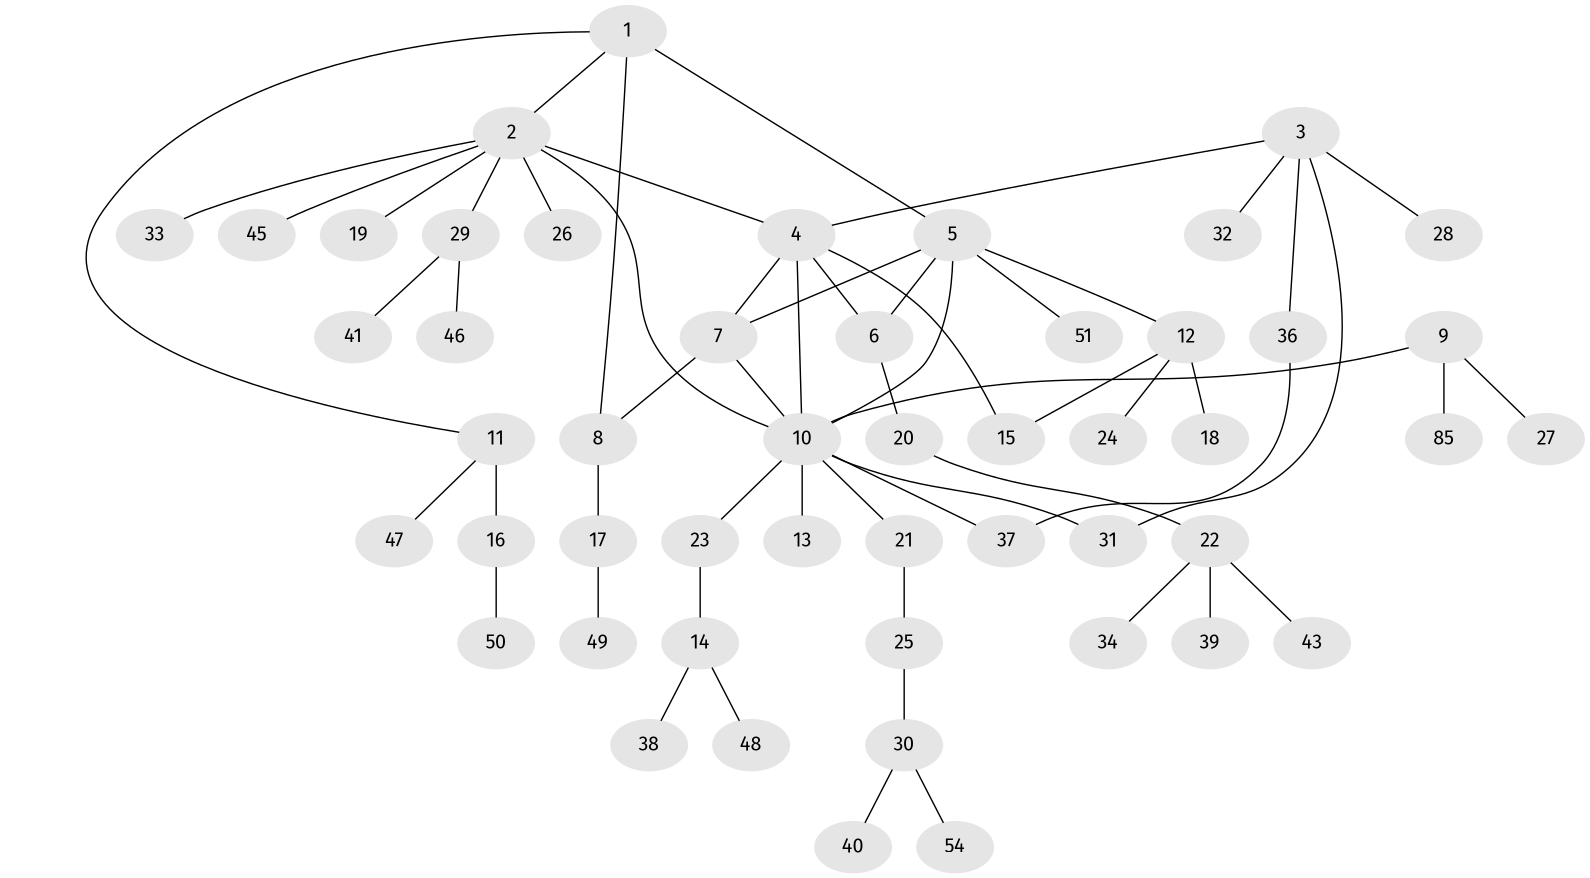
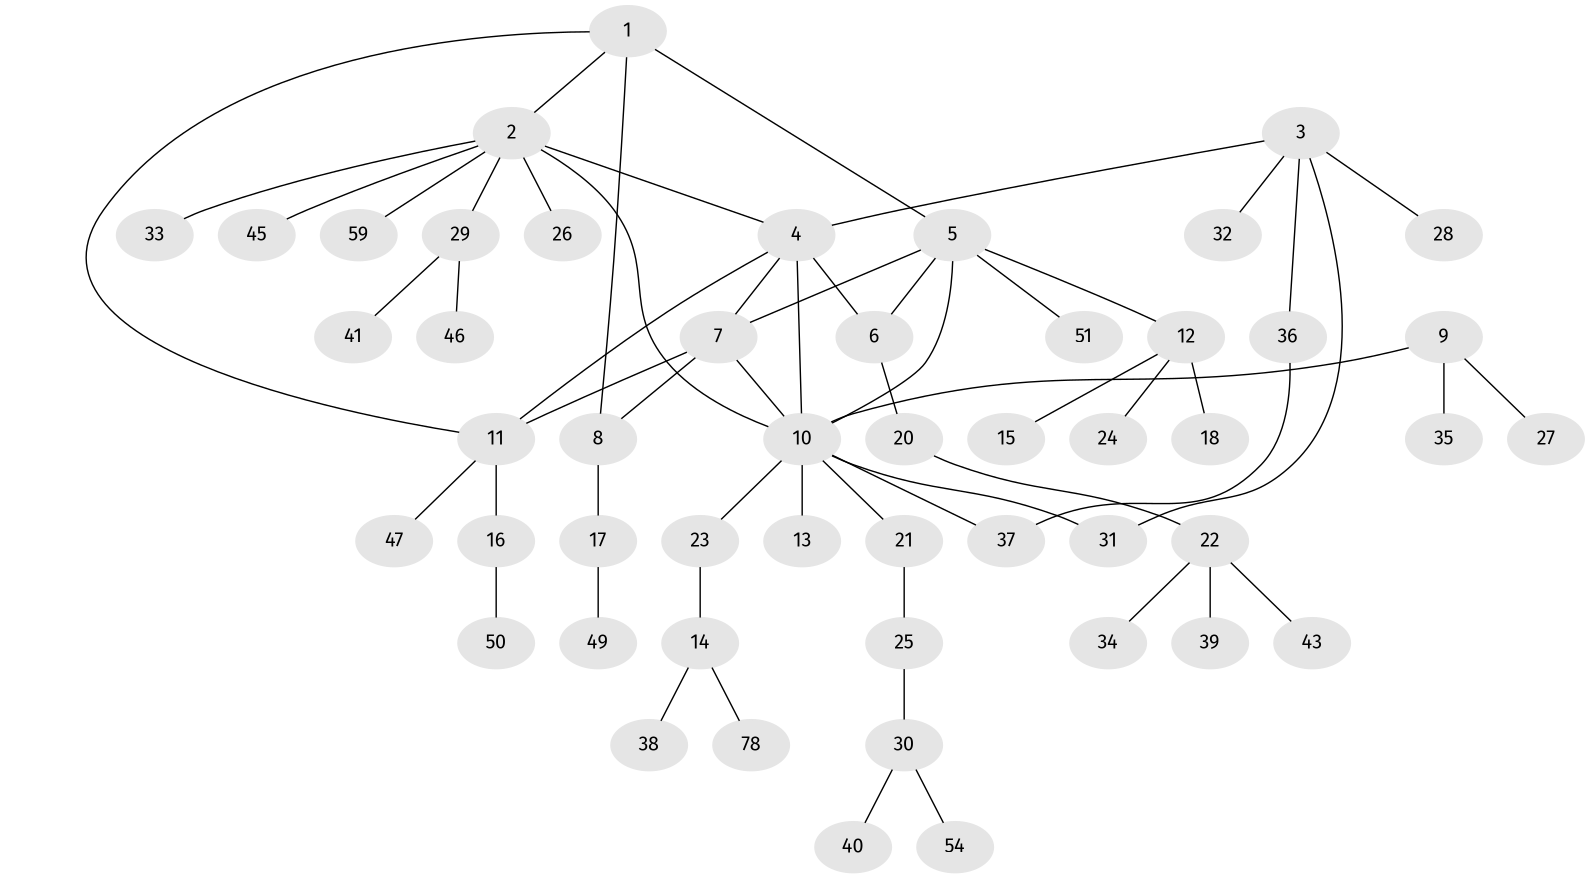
(359, 235) -> (359, 235)
(929, 315) -> (634, 334)
none -> (614, 384)
(1444, 439) -> (1444, 439)
(751, 745) -> (751, 745)
